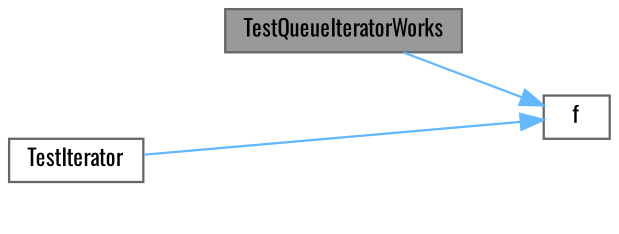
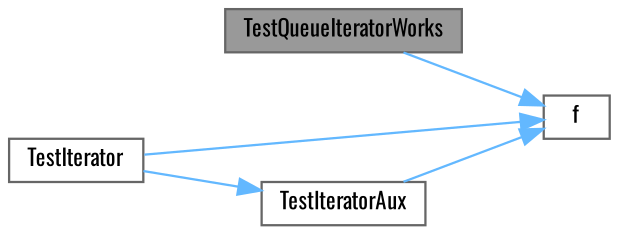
none -> (344, 204)
